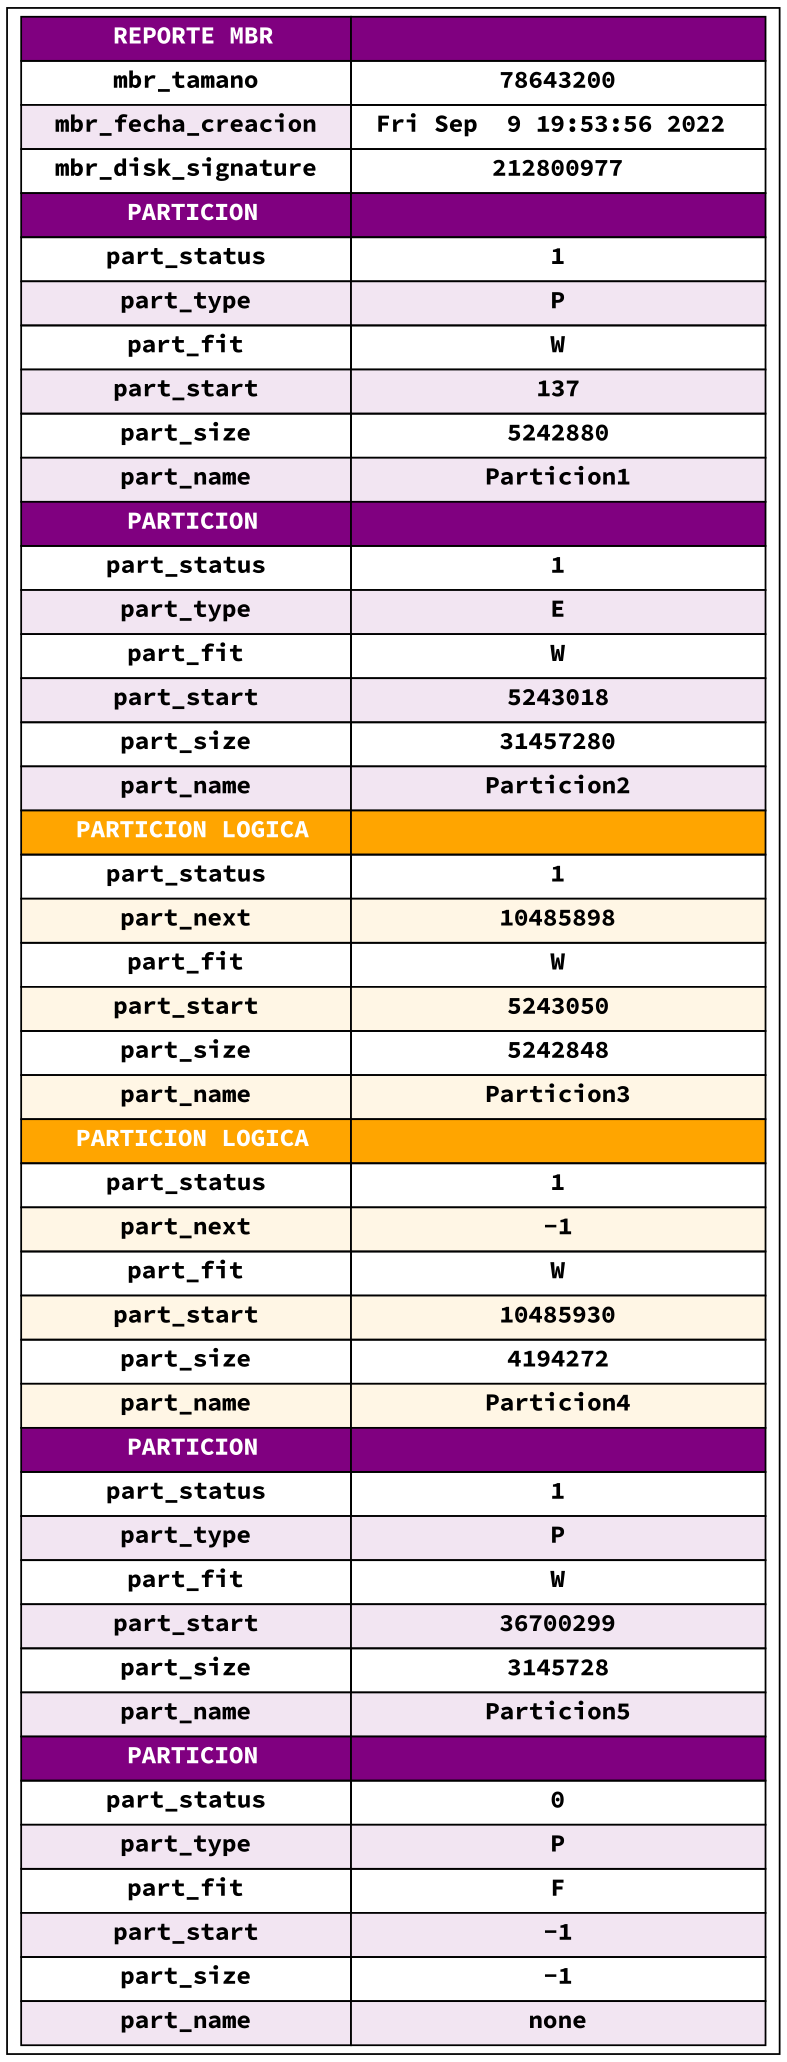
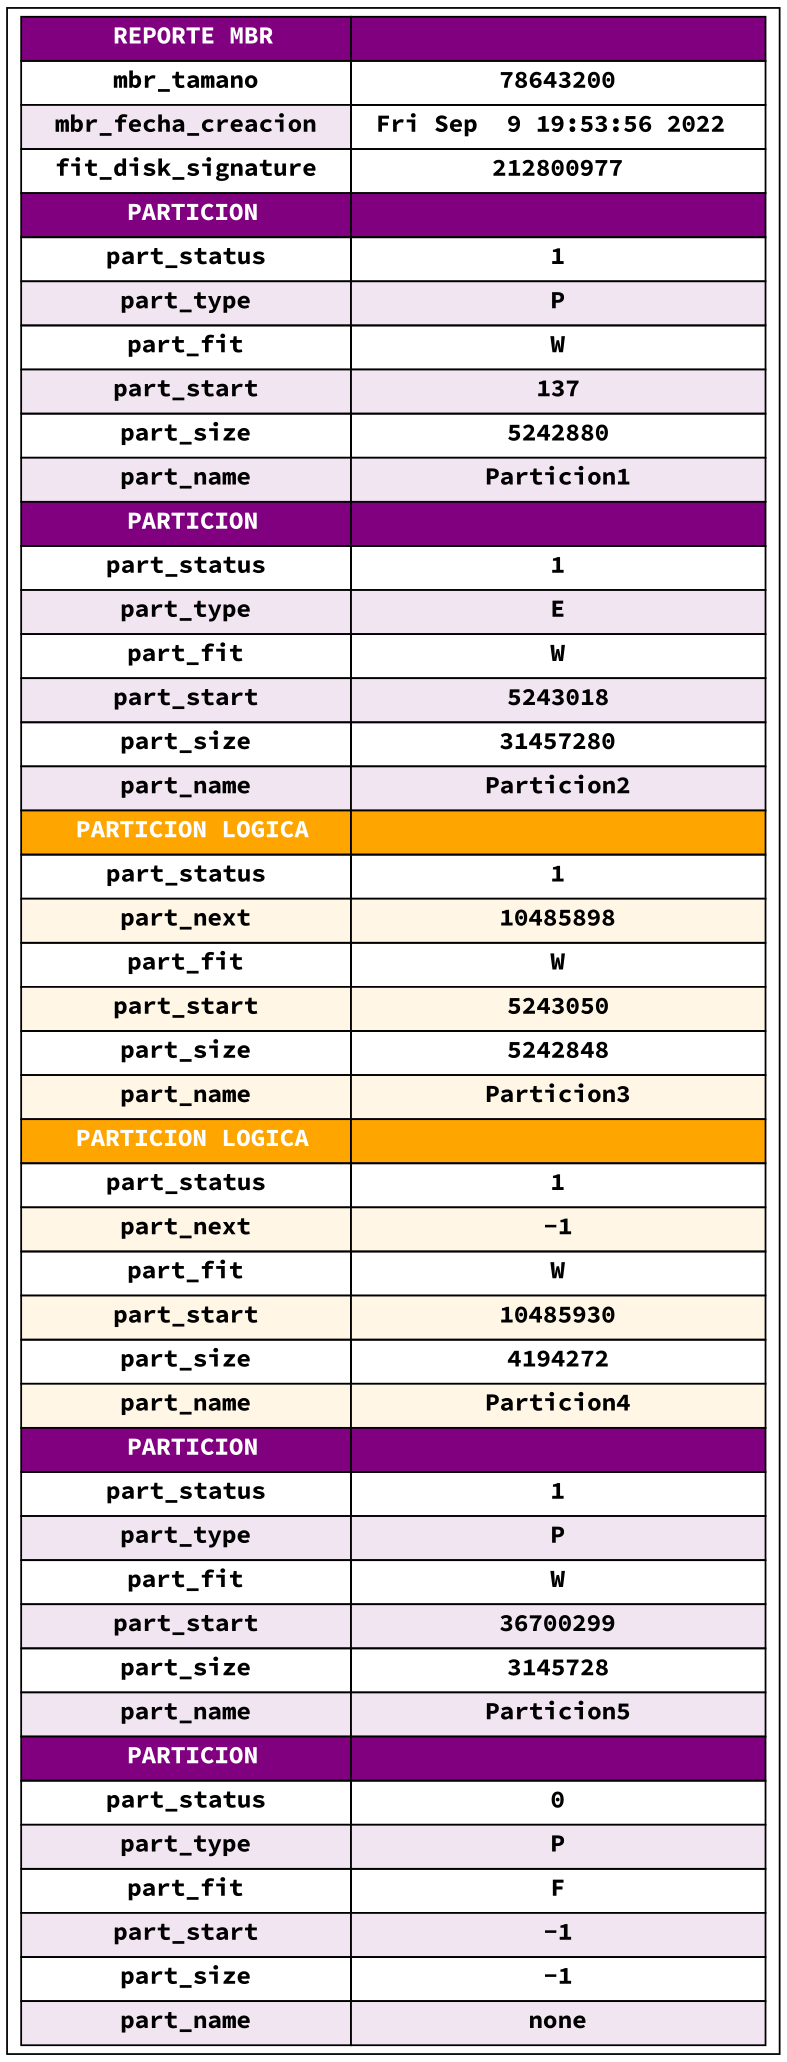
(186, 168) -> (186, 168)
